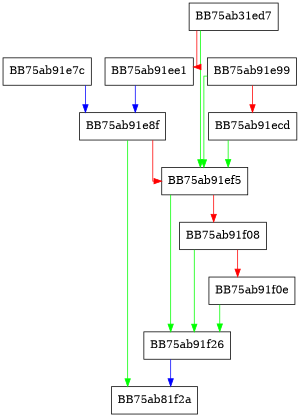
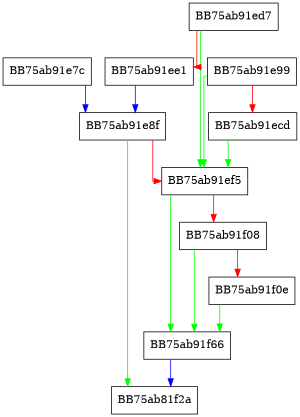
(234, 17) -> (234, 17)
(187, 346) -> (187, 346)
